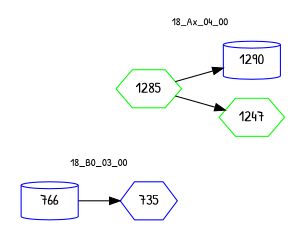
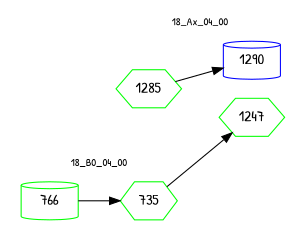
(195, 102) -> (195, 163)
(99, 163) -> (99, 163)
(50, 201) -> (50, 201)
(149, 201) -> (149, 201)
